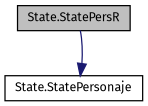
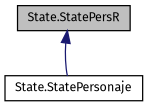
(82, 47) -> (66, 60)
